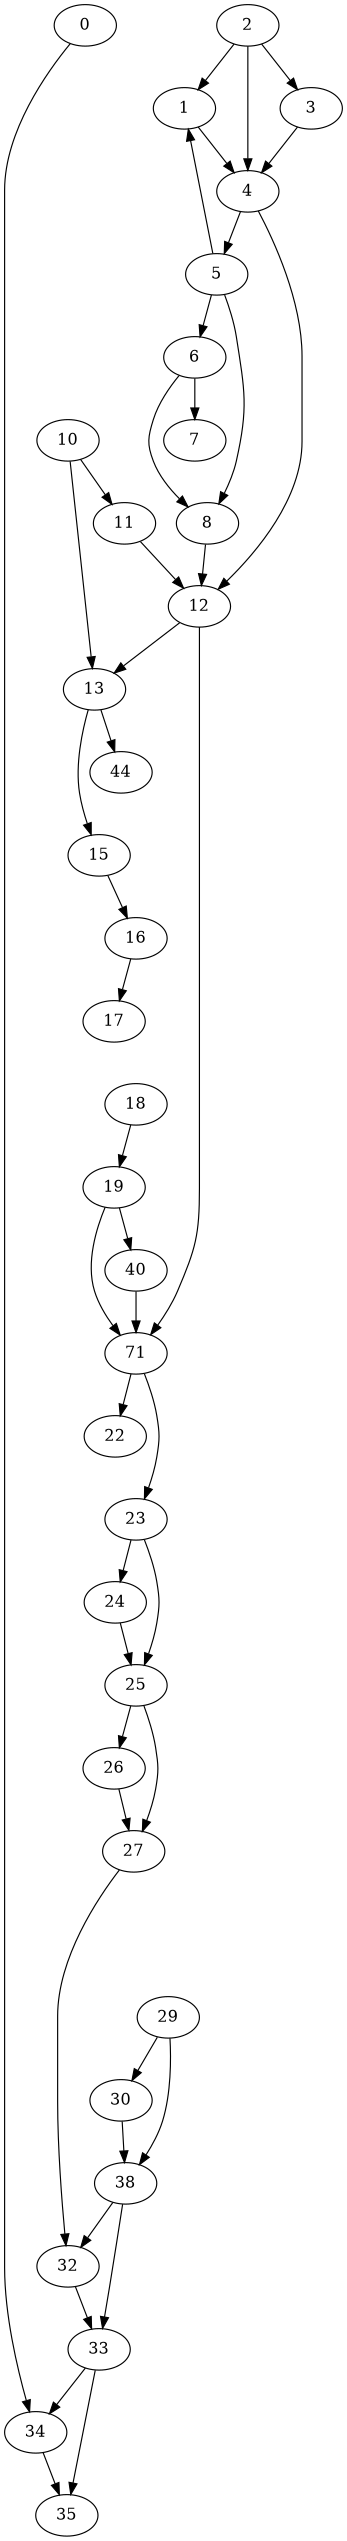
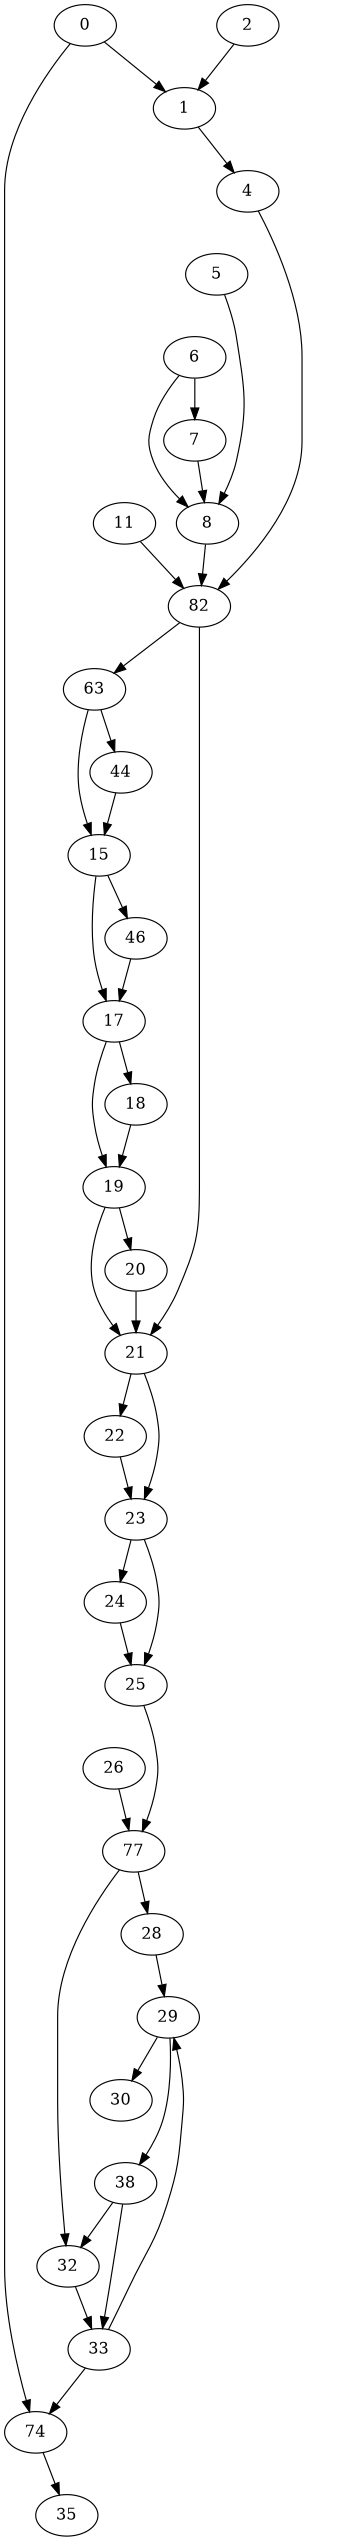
(248, 102) -> none
(311, 108) -> none
(202, 197) -> (130, 63)
(234, 227) -> none
(207, 310) -> none
(68, 440) -> none
none -> (200, 476)
(199, 606) -> (199, 606)
(95, 689) -> (95, 689)
none -> (112, 808)
none -> (92, 933)
(136, 938) -> (136, 938)
none -> (124, 1057)
none -> (93, 1099)
(136, 1270) -> (136, 1270)
(136, 1353) -> (136, 1353)
none -> (124, 1472)
(127, 1721) -> none
(134, 1851) -> (134, 1851)
none -> (152, 1934)
(123, 2136) -> none
(84, 2427) -> (170, 2195)
(36, 2432) -> (36, 2432)
